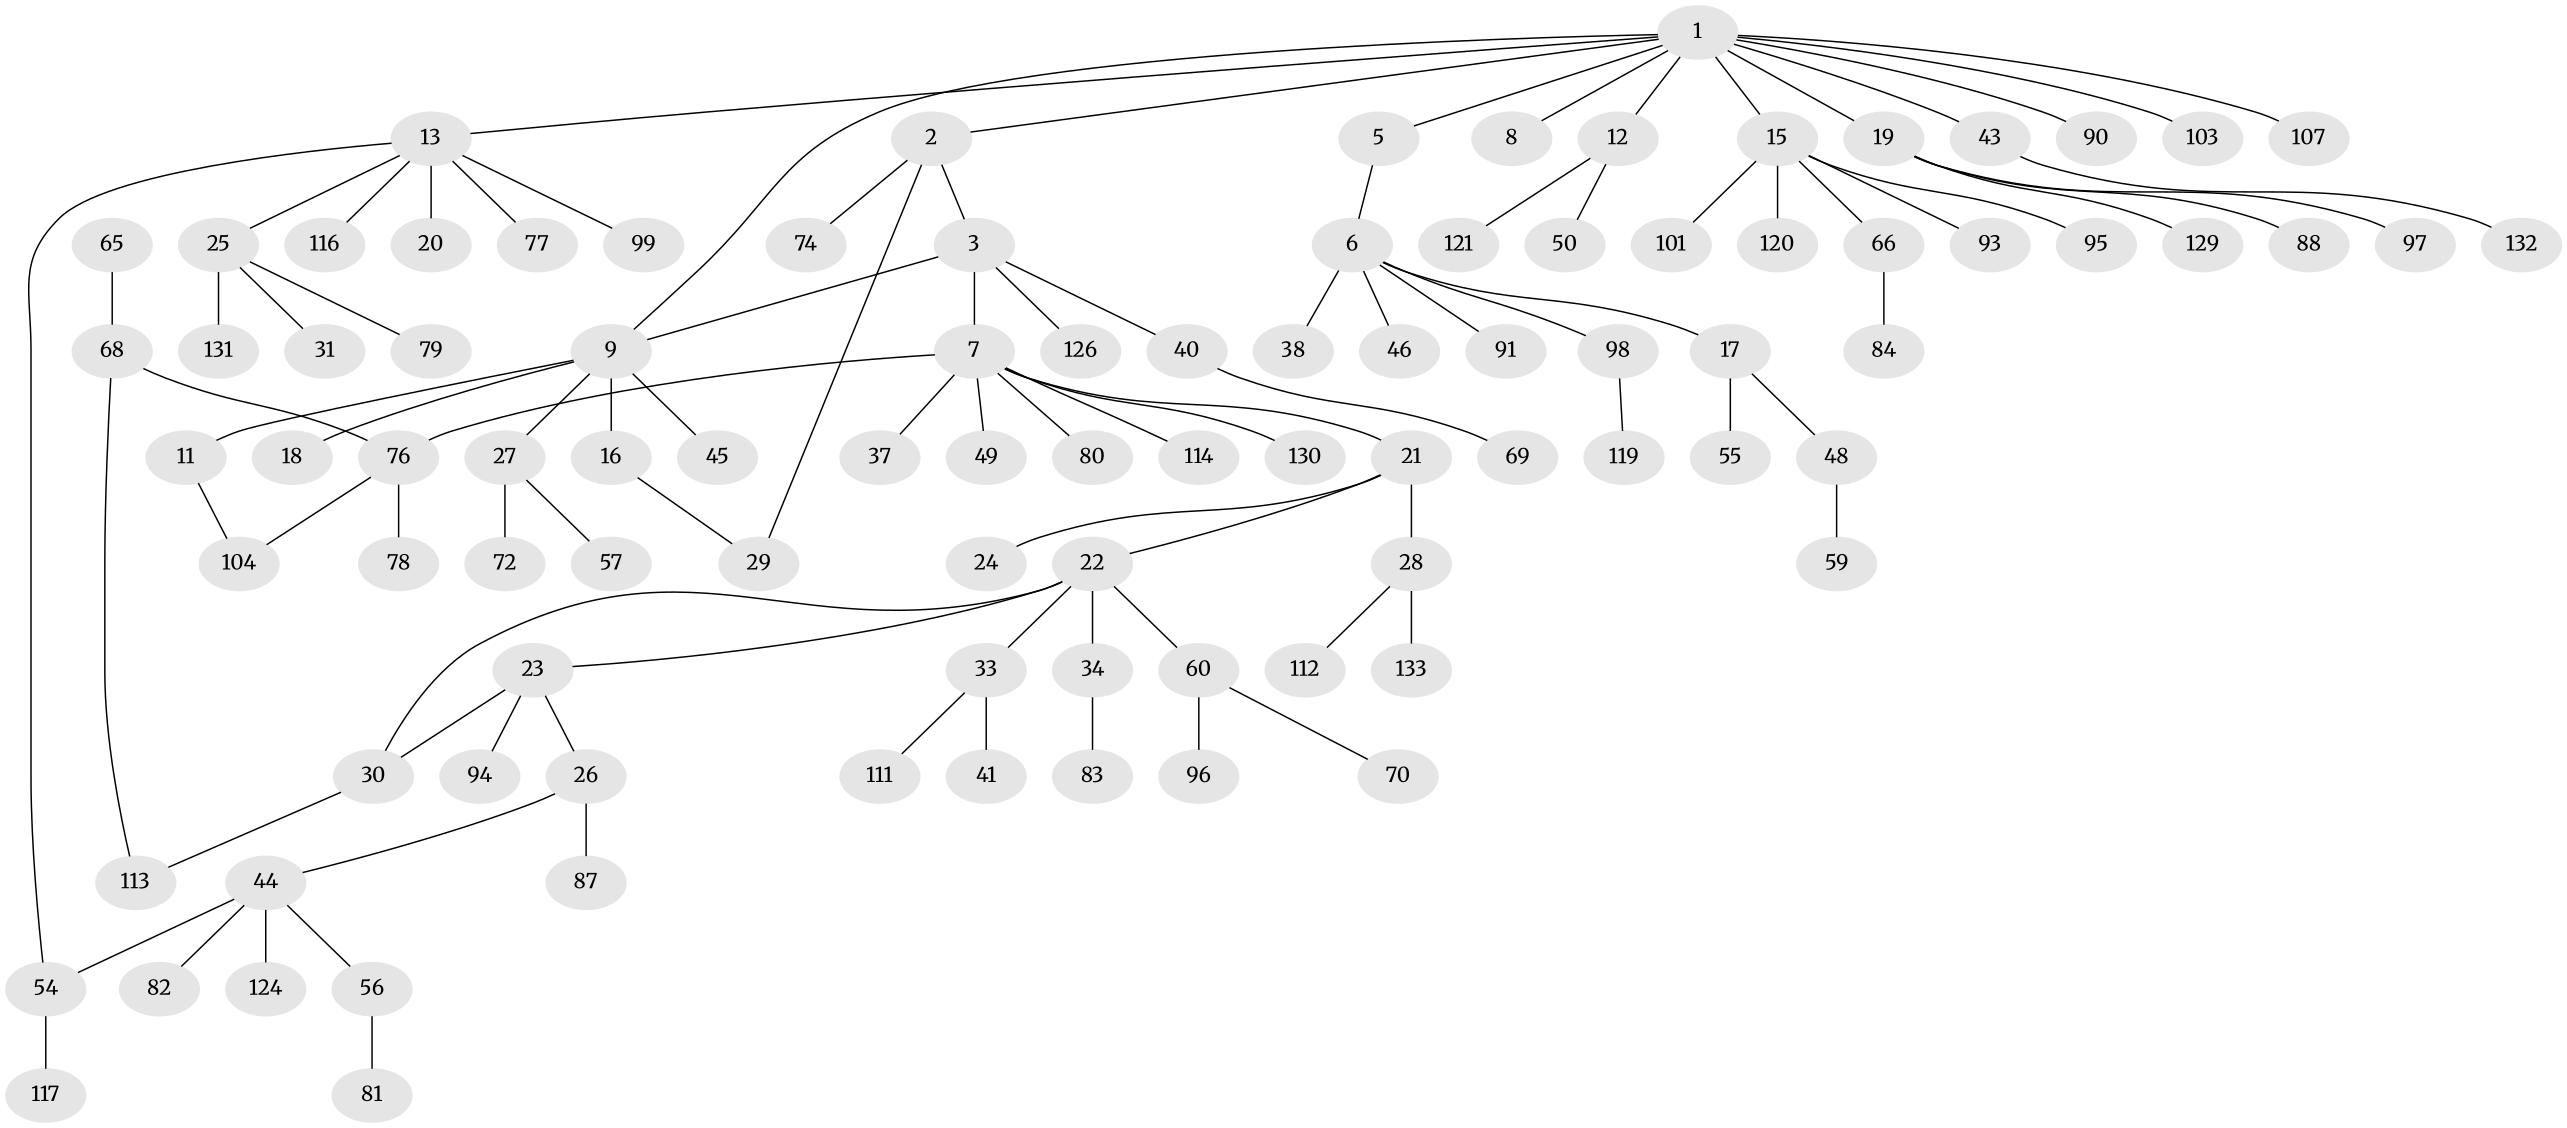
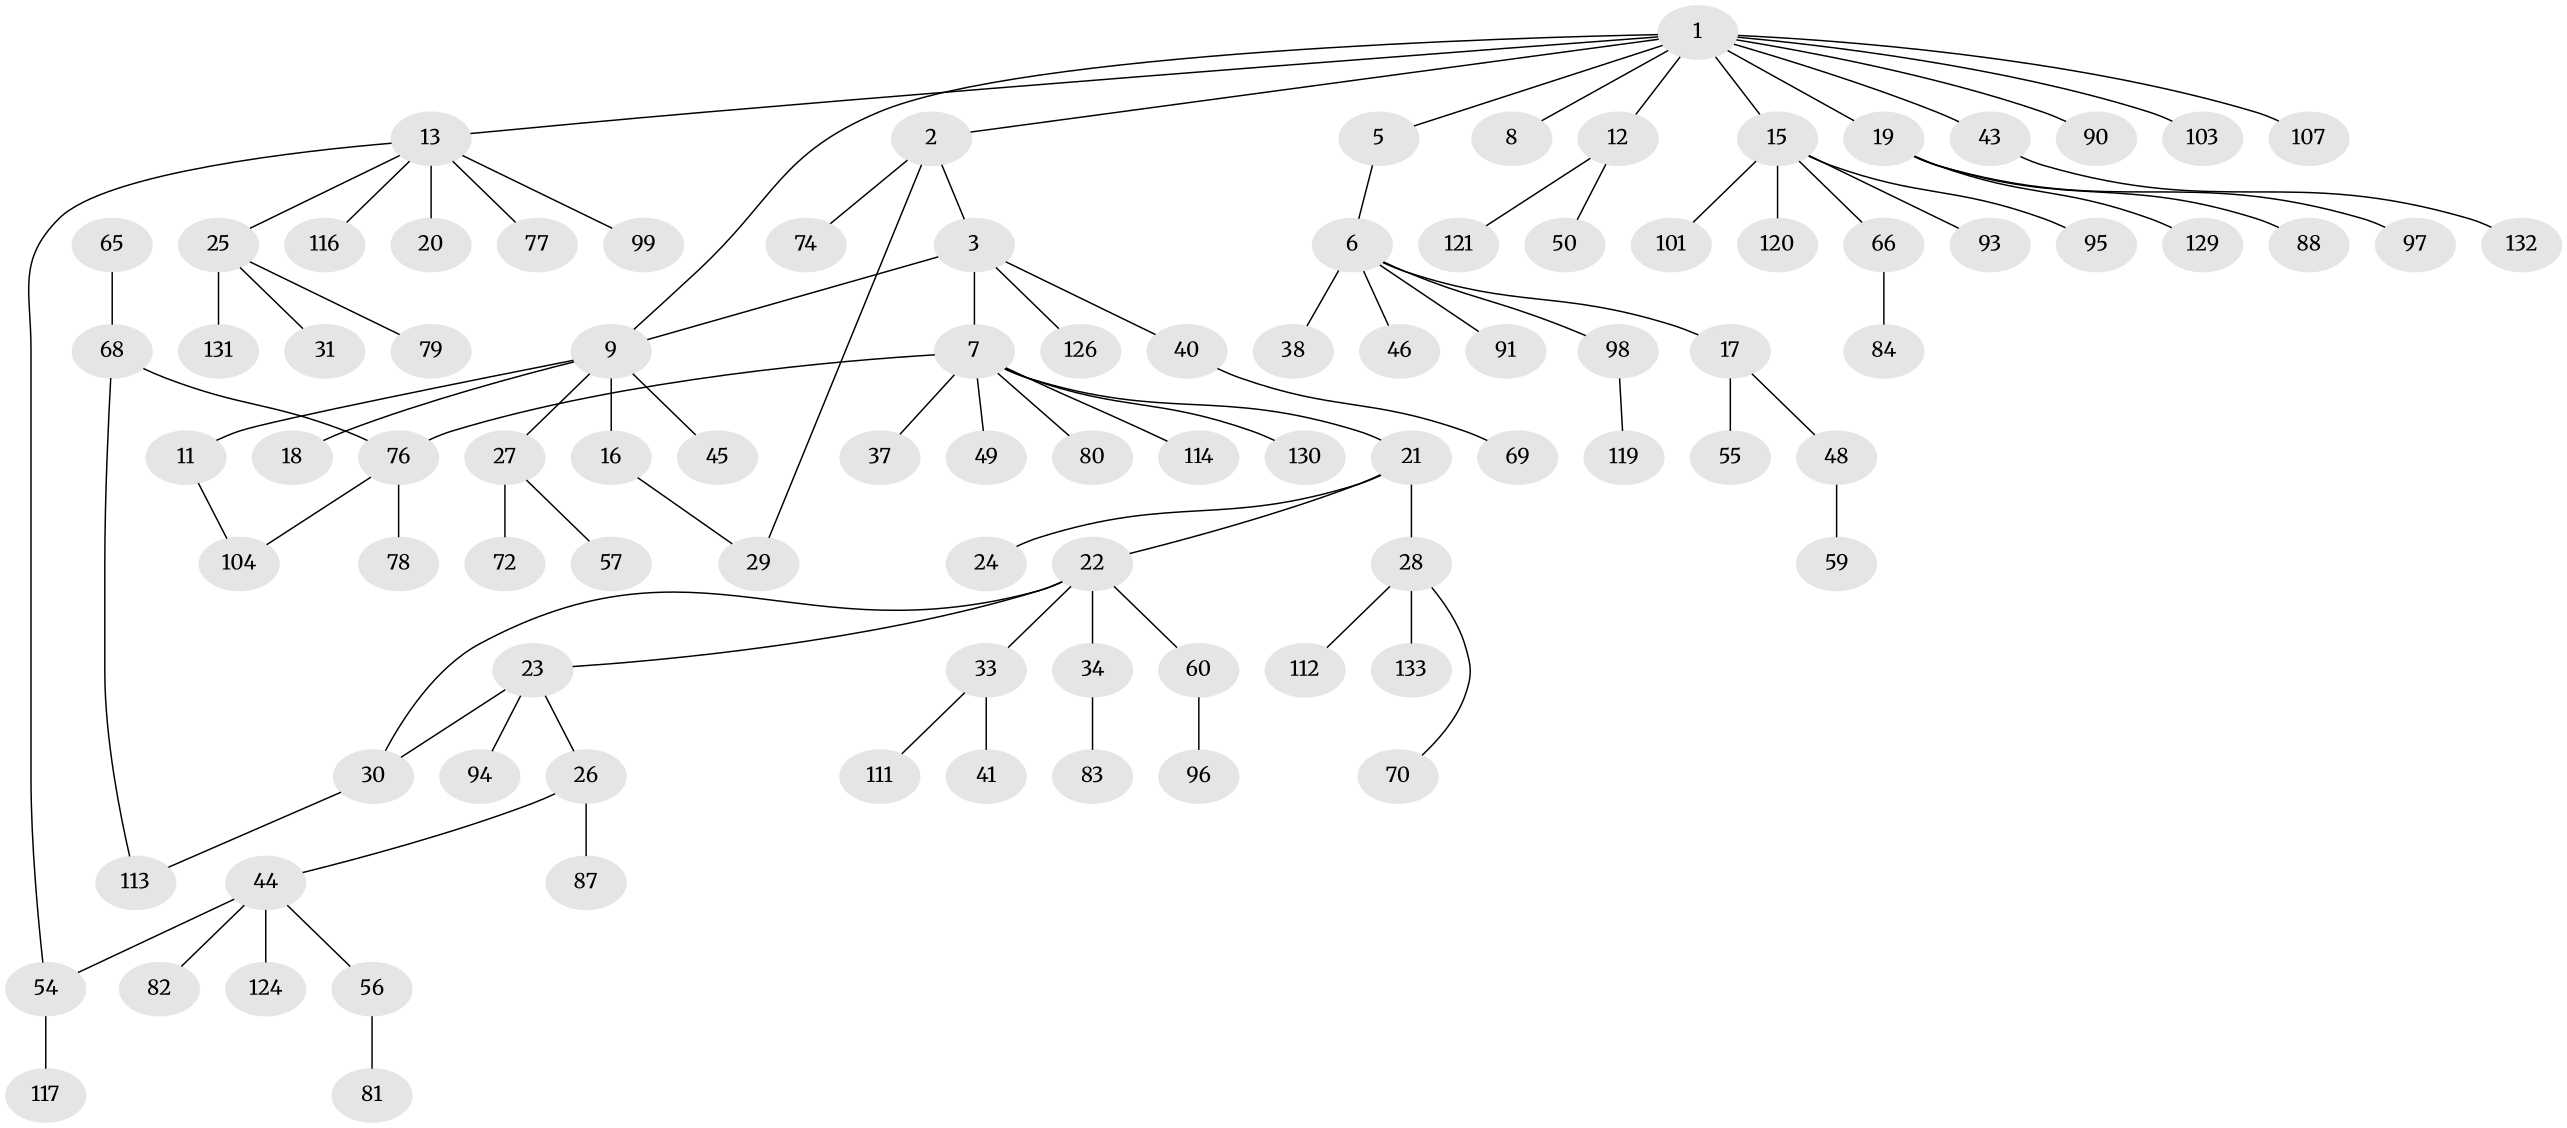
(1299, 724) -> (1470, 674)
